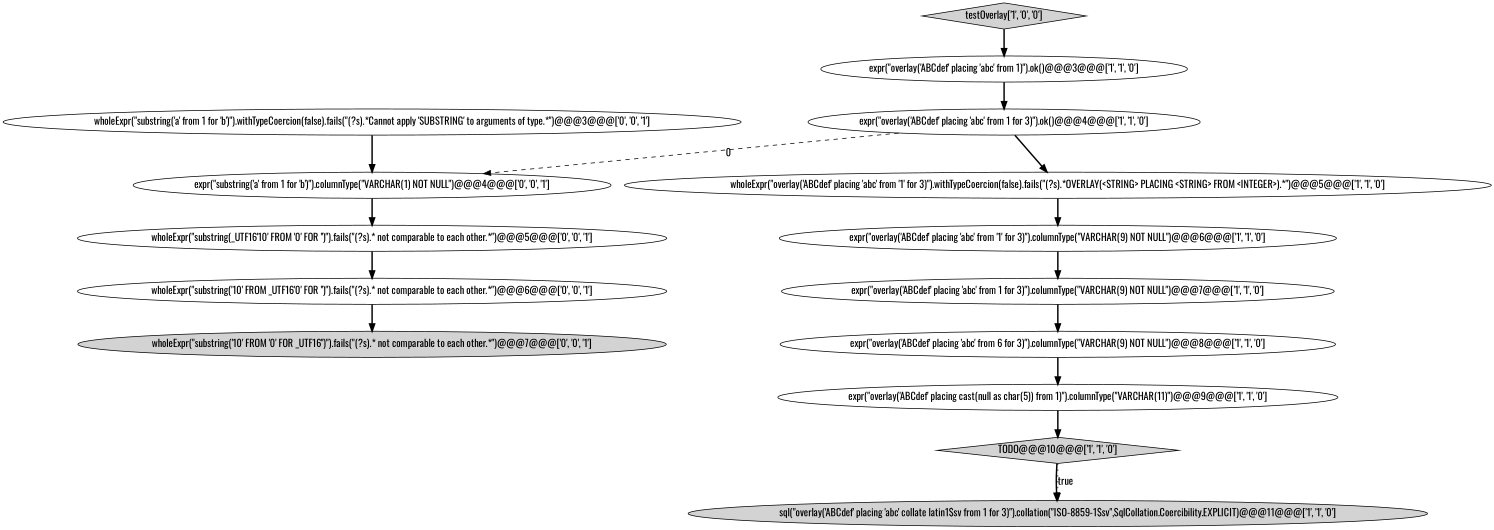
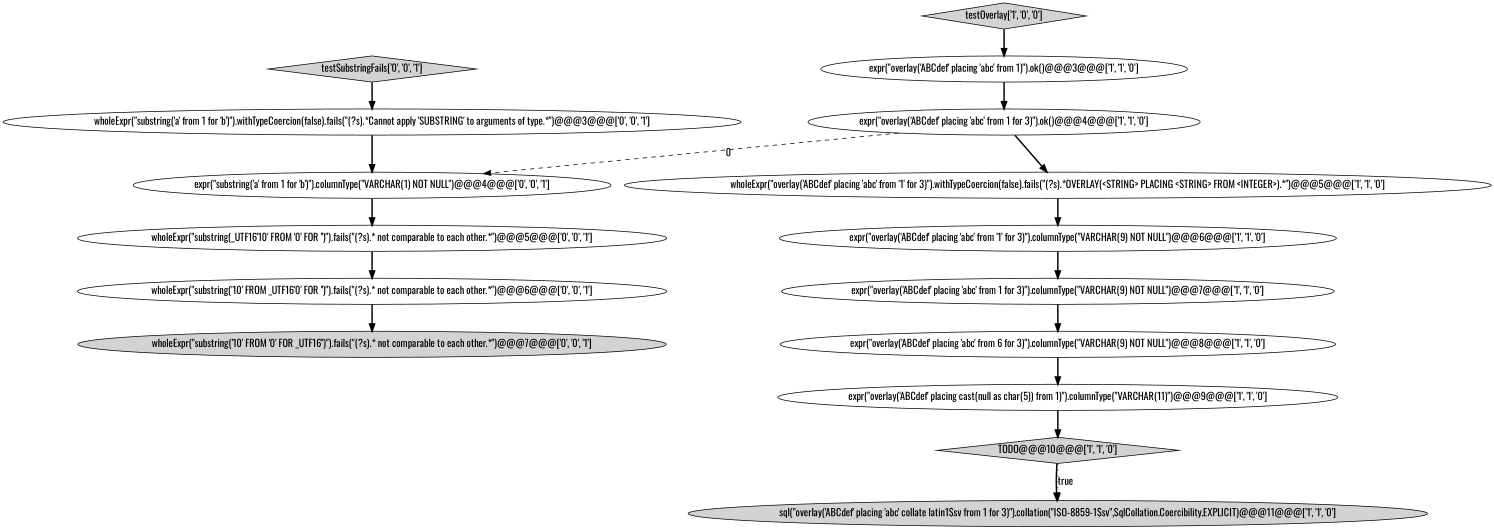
none -> (372, 69)
